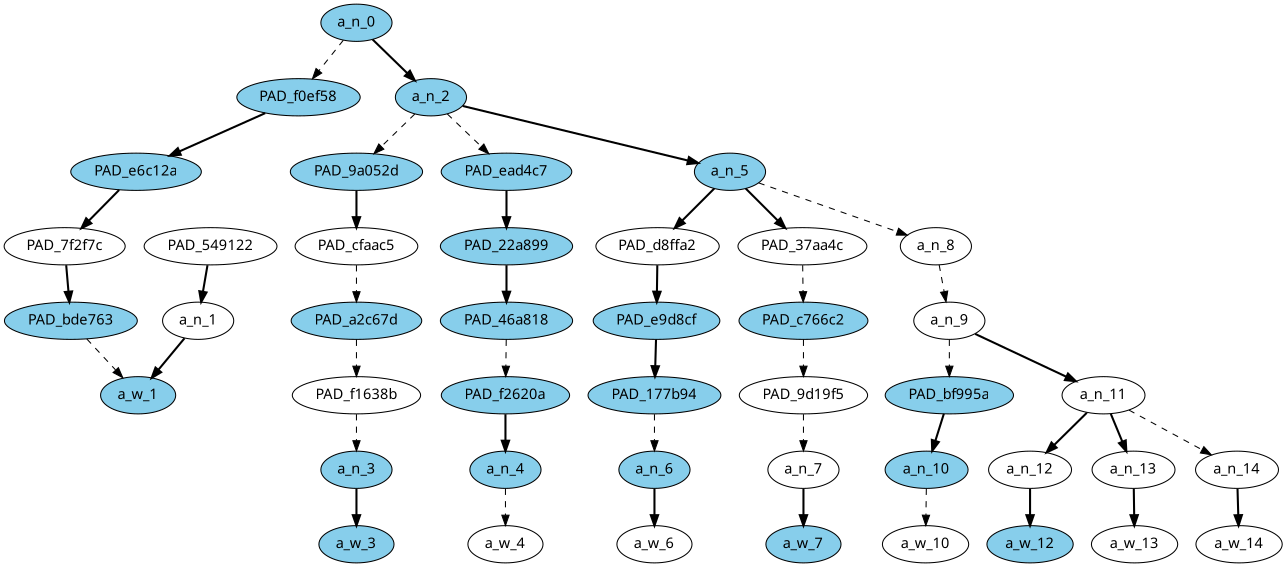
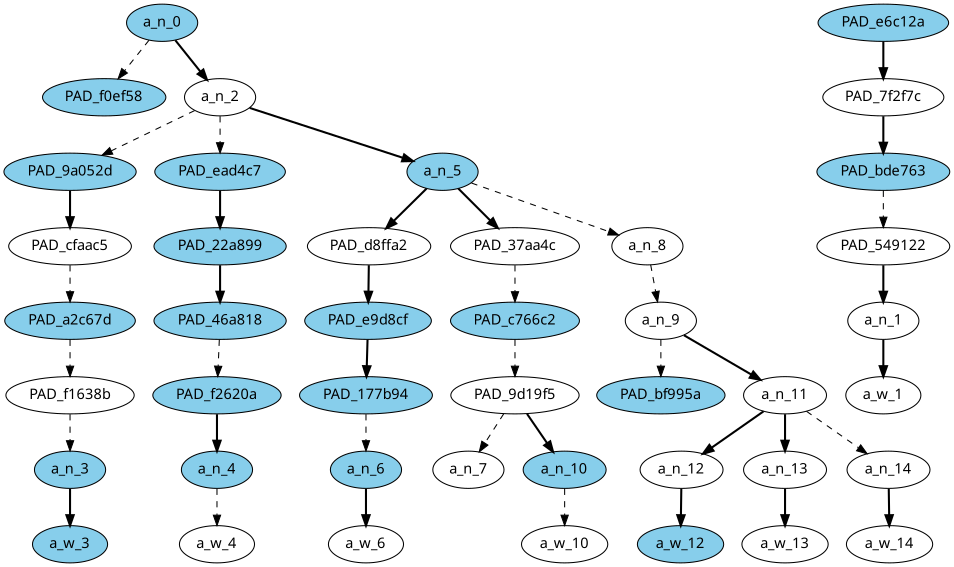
(431, 97) -> (220, 97)
(222, 132) -> none
(101, 354) -> (883, 204)
(138, 395) -> (883, 395)
(940, 427) -> (537, 429)
(803, 544) -> none
